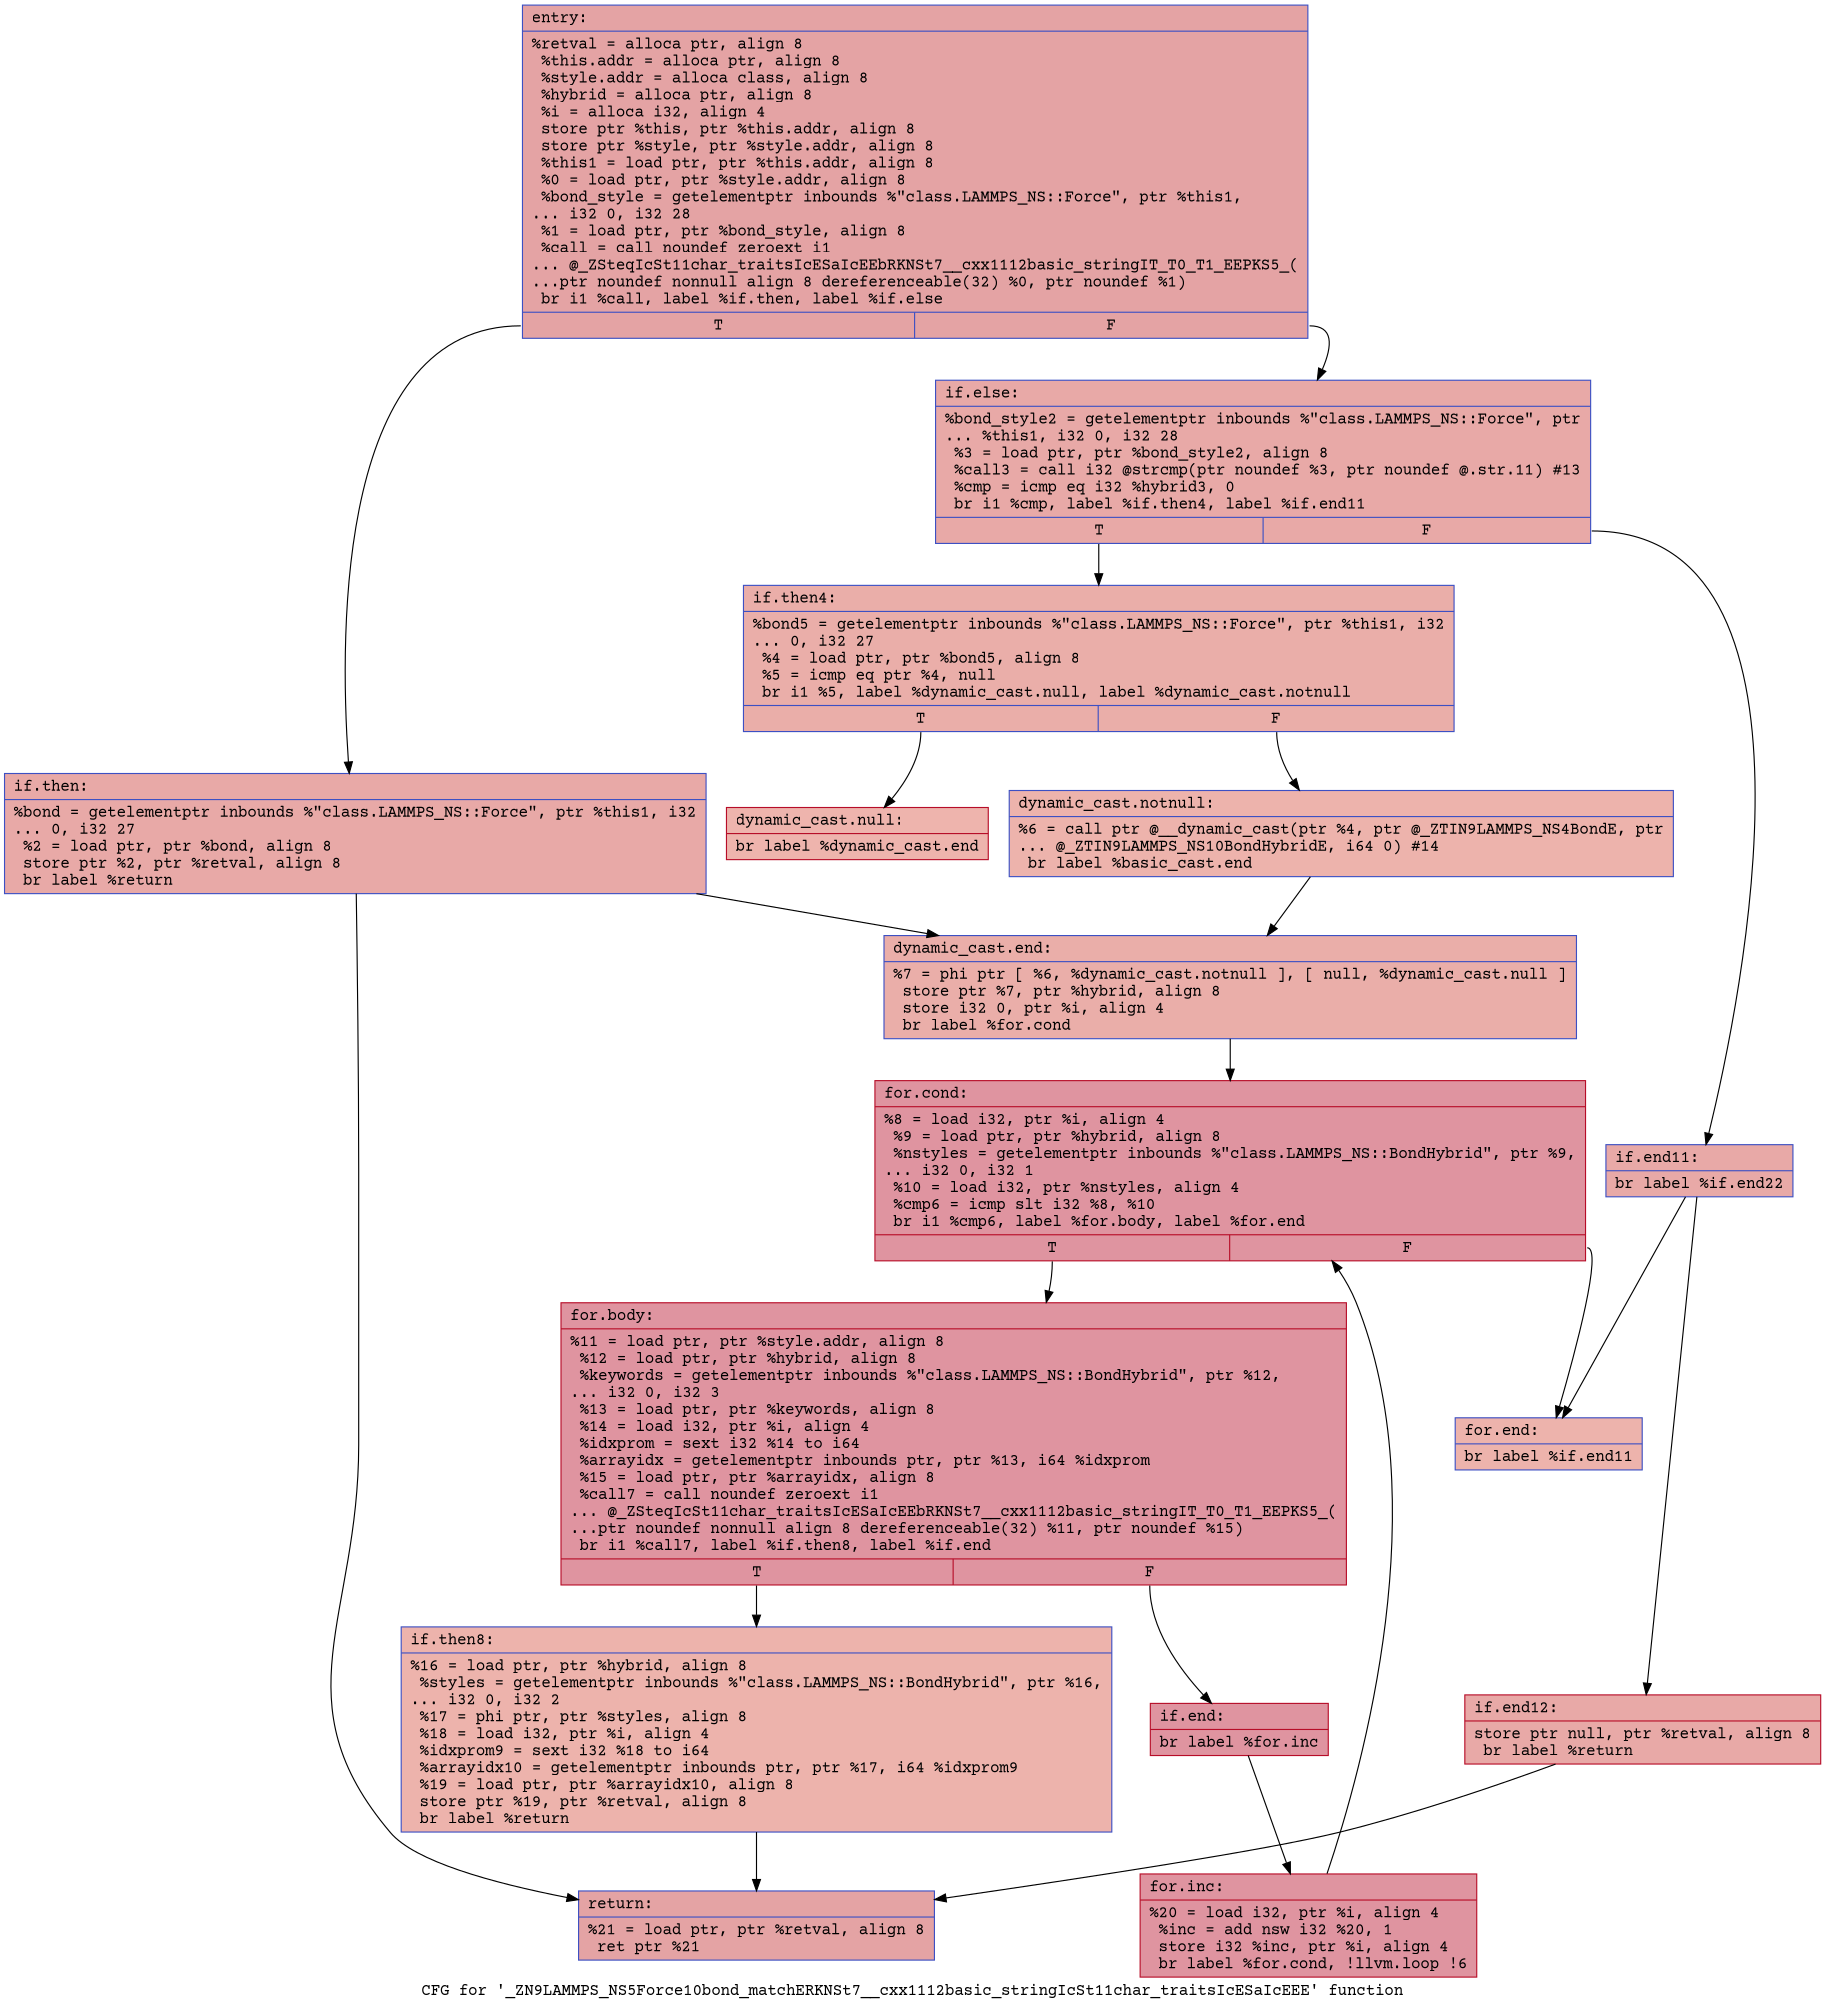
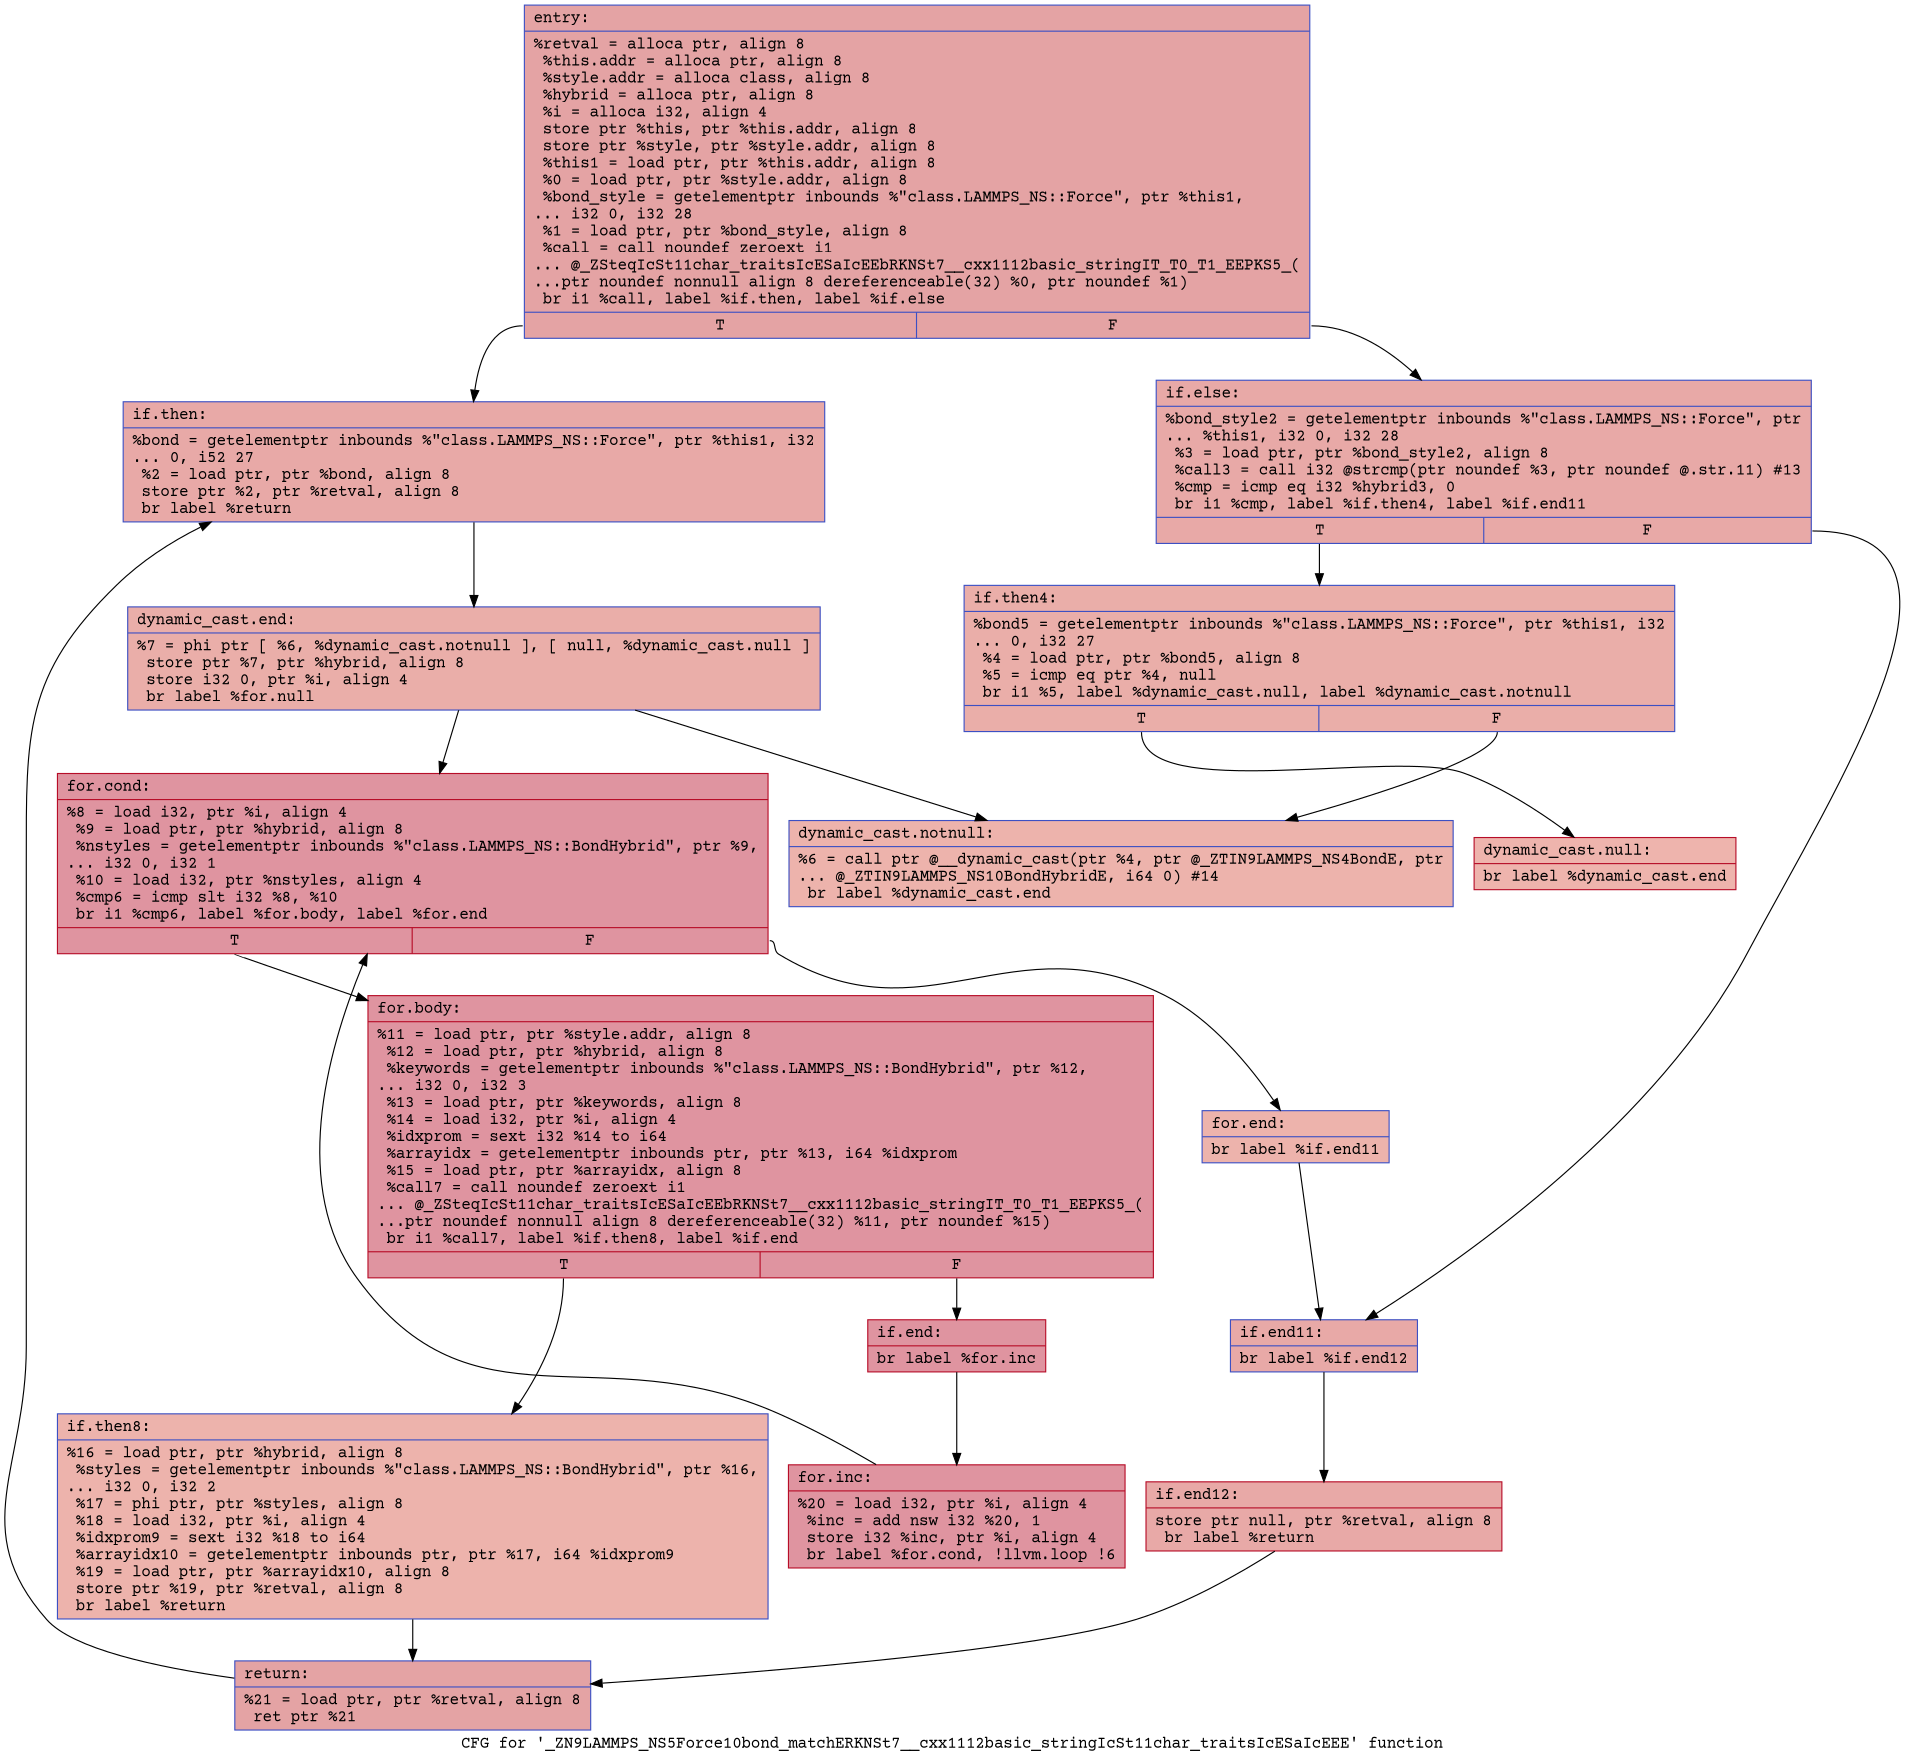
(75, 829) -> (193, 457)
(1136, 863) -> (924, 893)
(1292, 901) -> (806, 764)
(982, 1025) -> (226, 696)
(1699, 1183) -> (1324, 1358)
(1627, 1302) -> (1309, 1235)
(358, 1467) -> (26, 1144)
